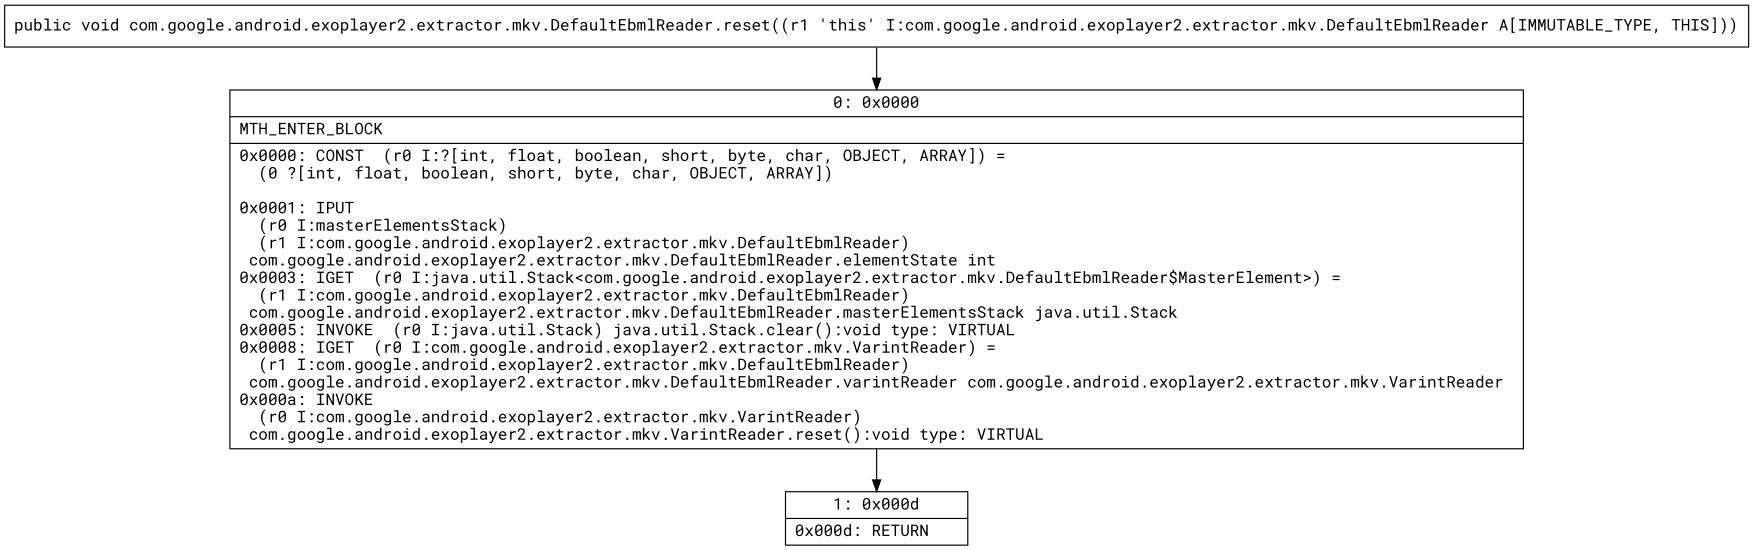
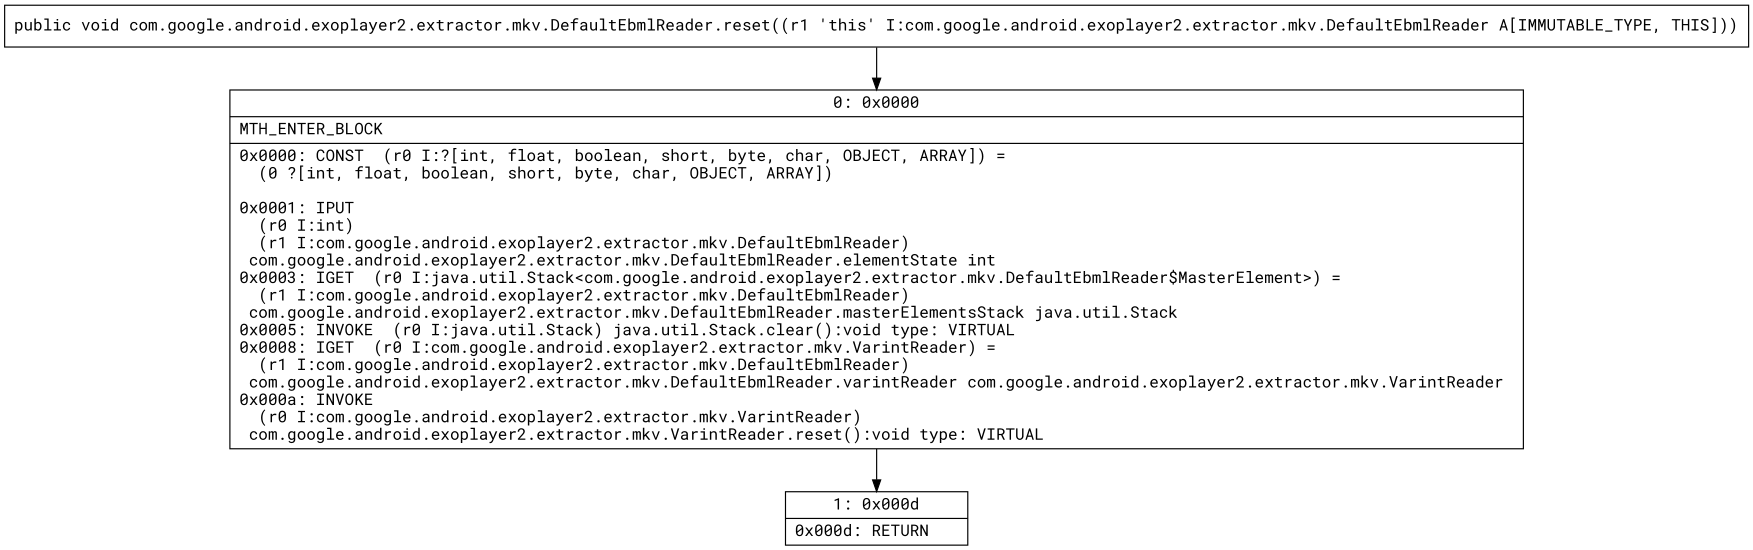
(374, 226) -> (297, 226)
